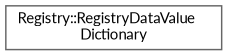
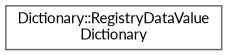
(114, 28) -> (114, 28)
